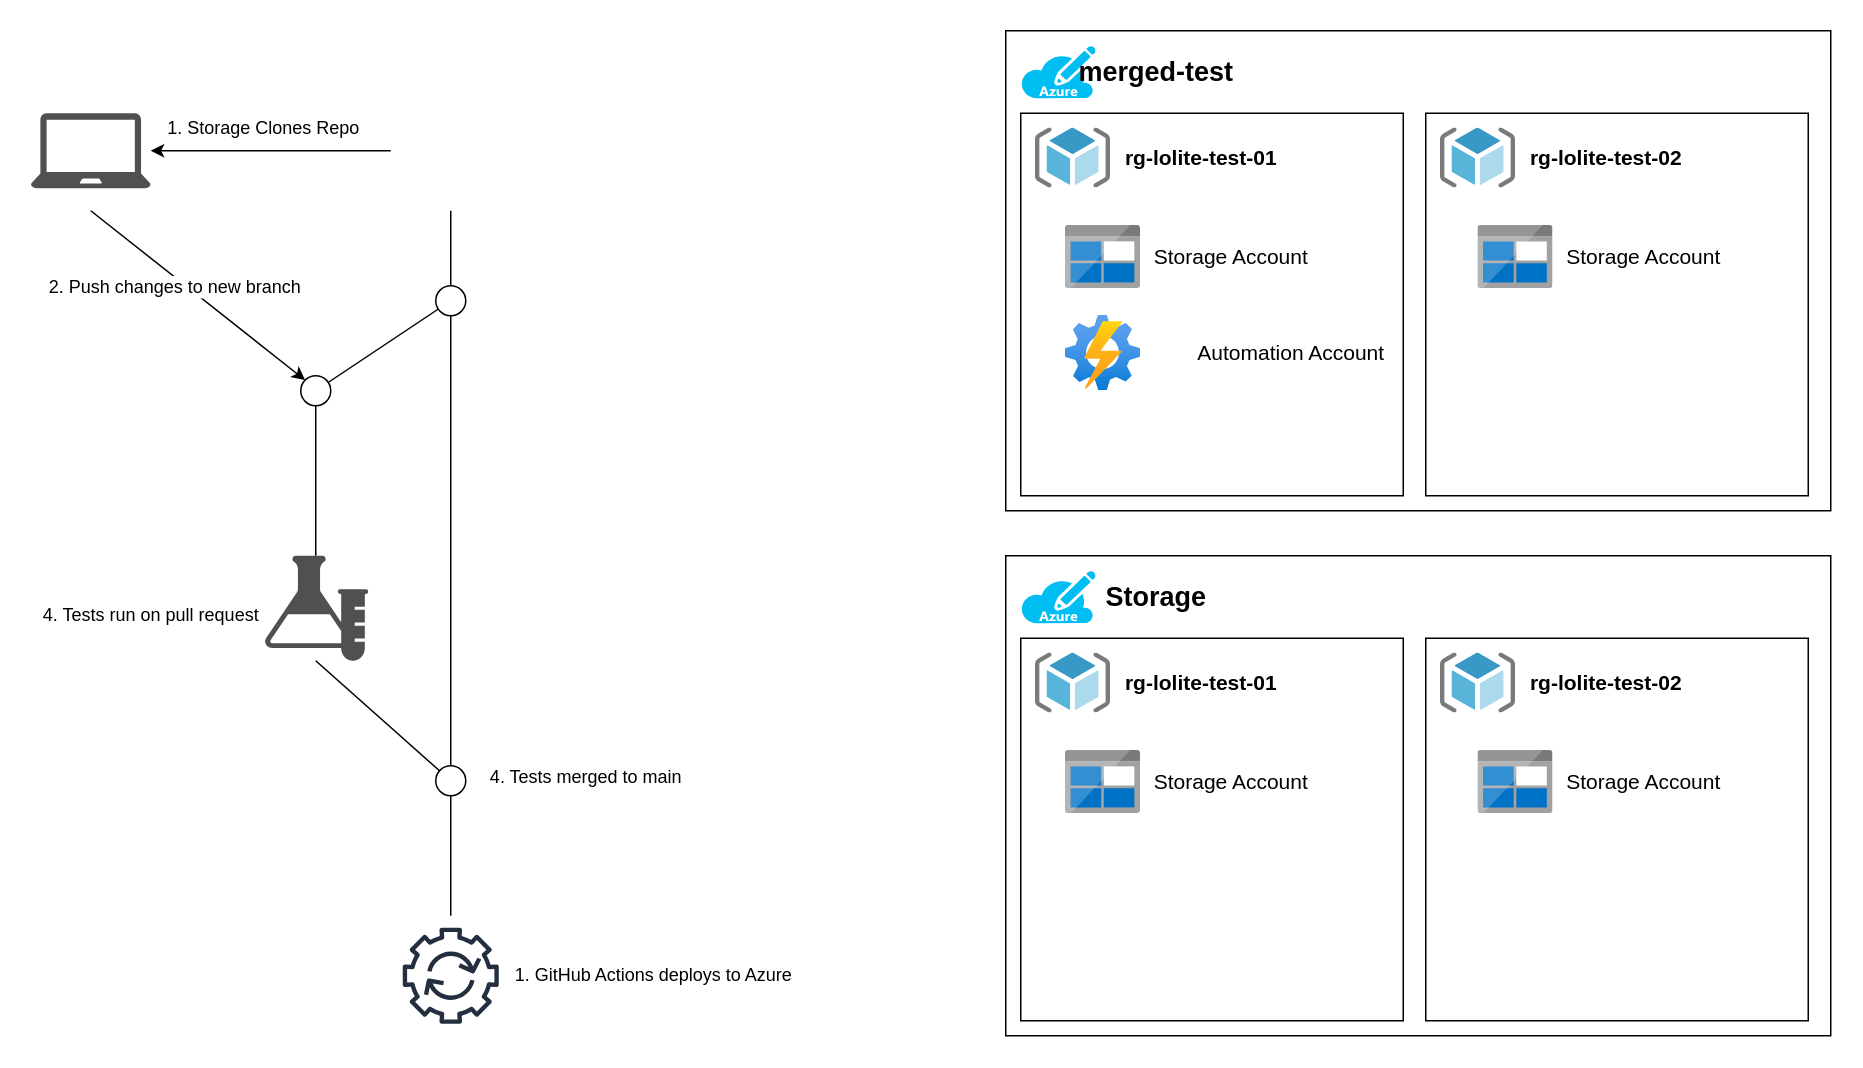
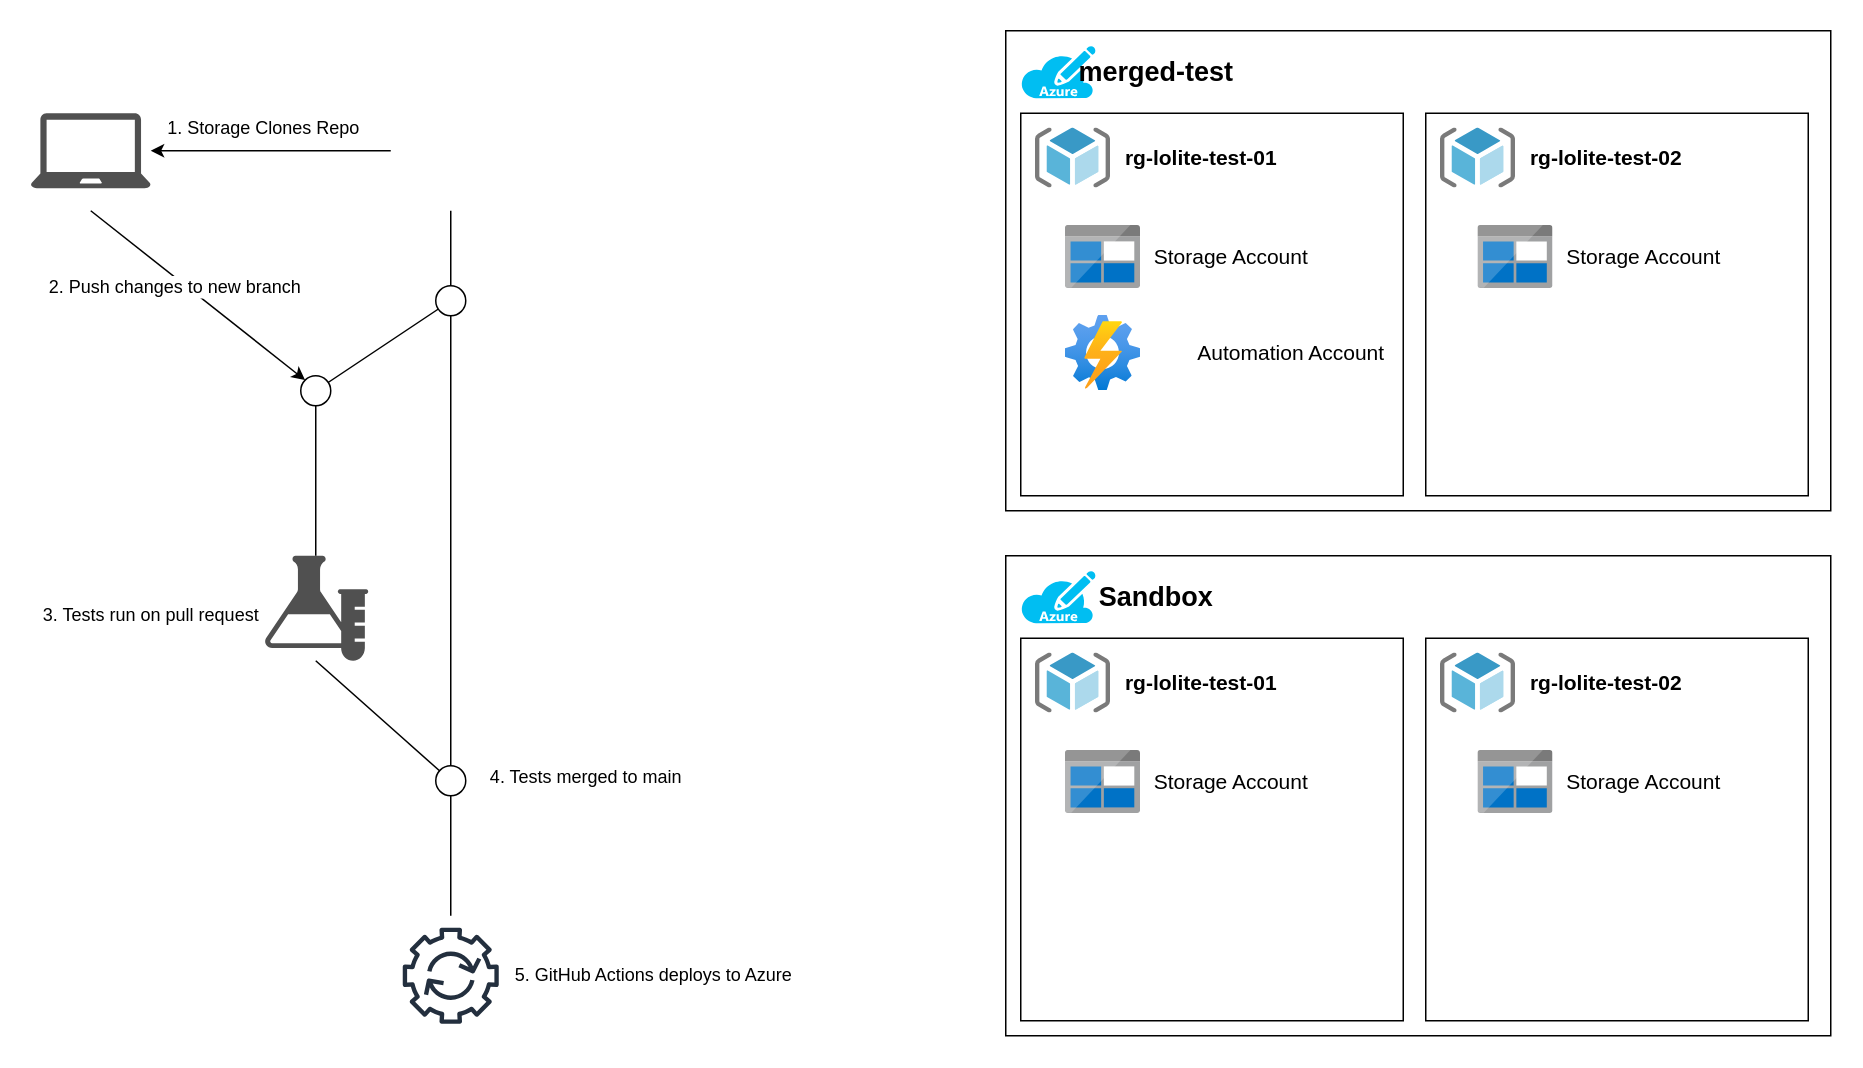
(1157, 598) -> (1157, 598)
(152, 616) -> (152, 616)
(654, 976) -> (654, 976)
